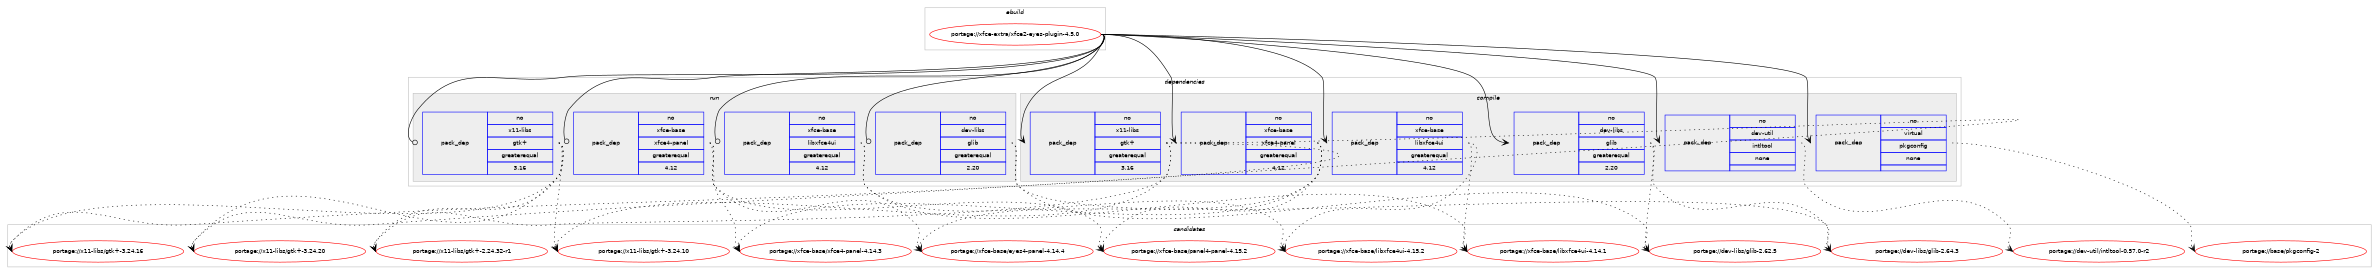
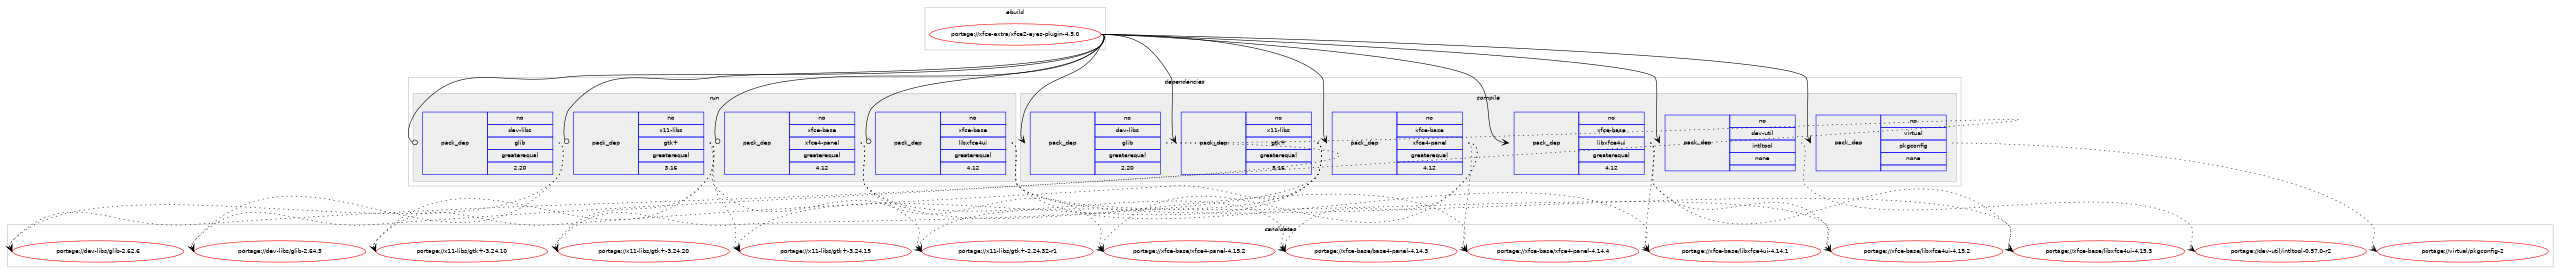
(98, 251) -> (826, 251)
(826, 251) -> (1371, 251)
(1008, 251) -> (1553, 251)
(1189, 251) -> (1189, 251)
(1735, 251) -> (98, 251)
none -> (2099, 251)
(2281, 251) -> (2463, 251)
